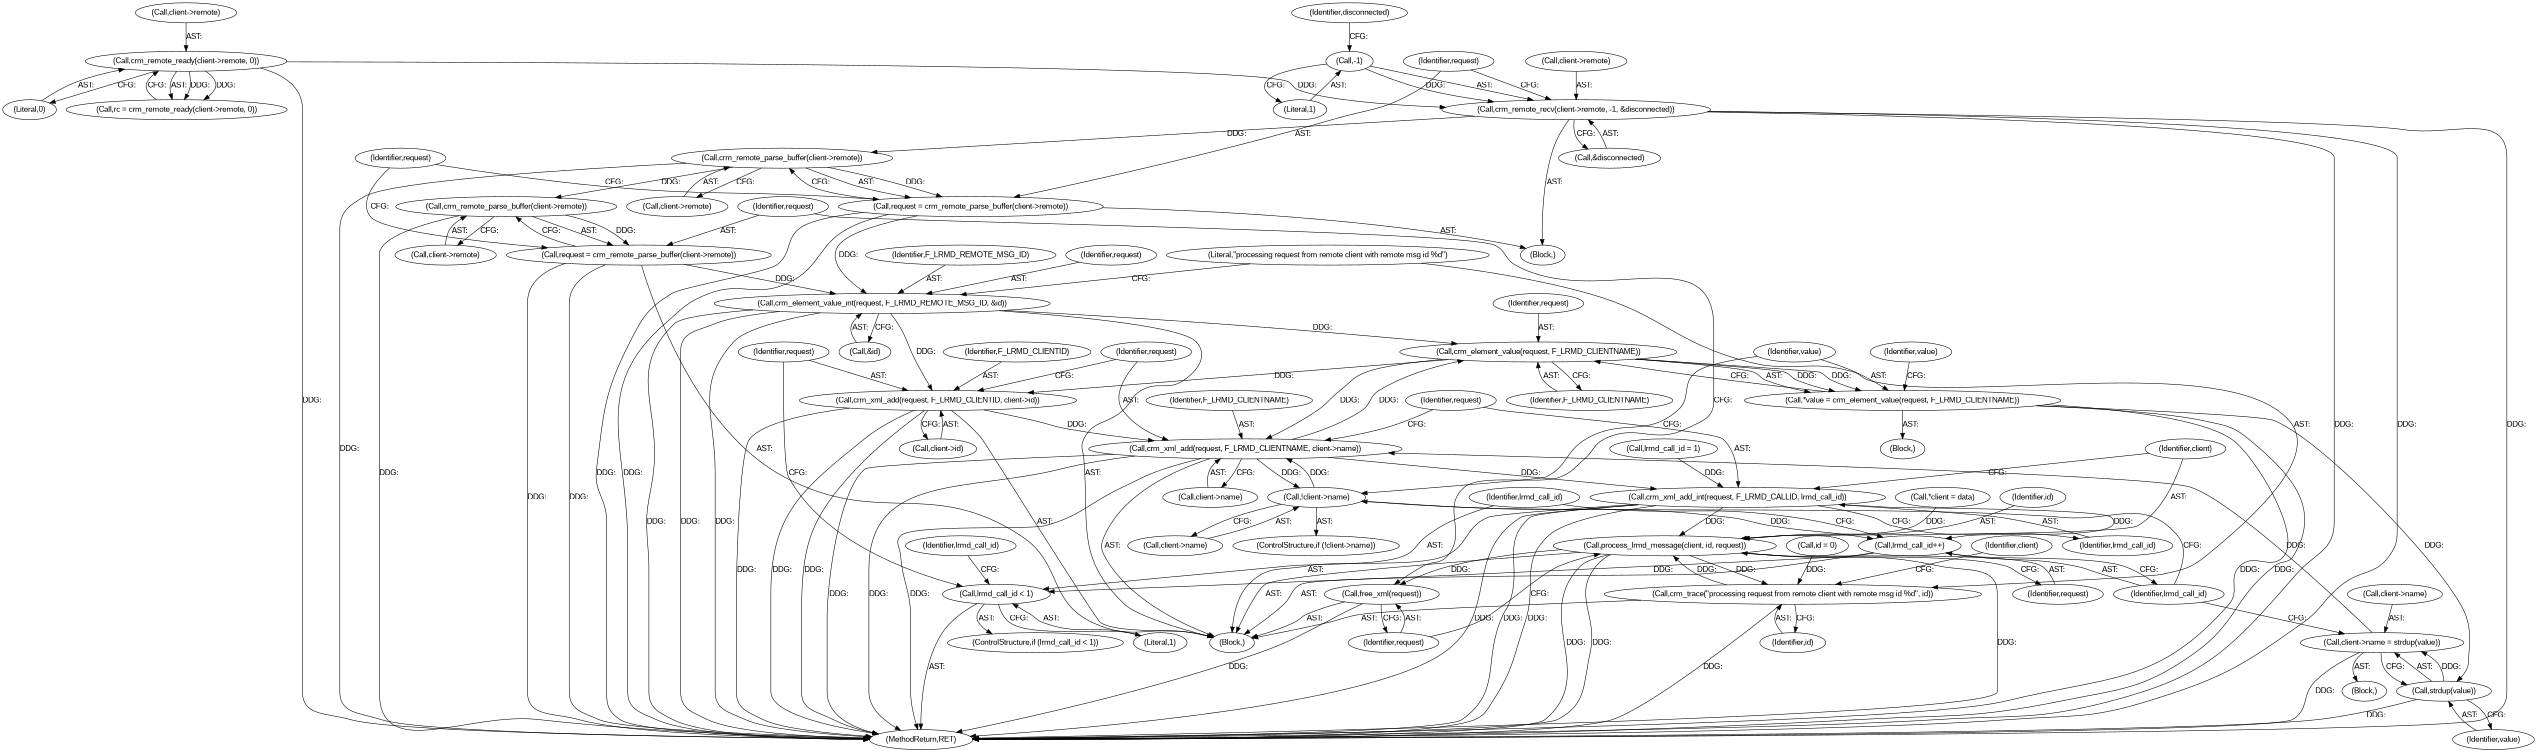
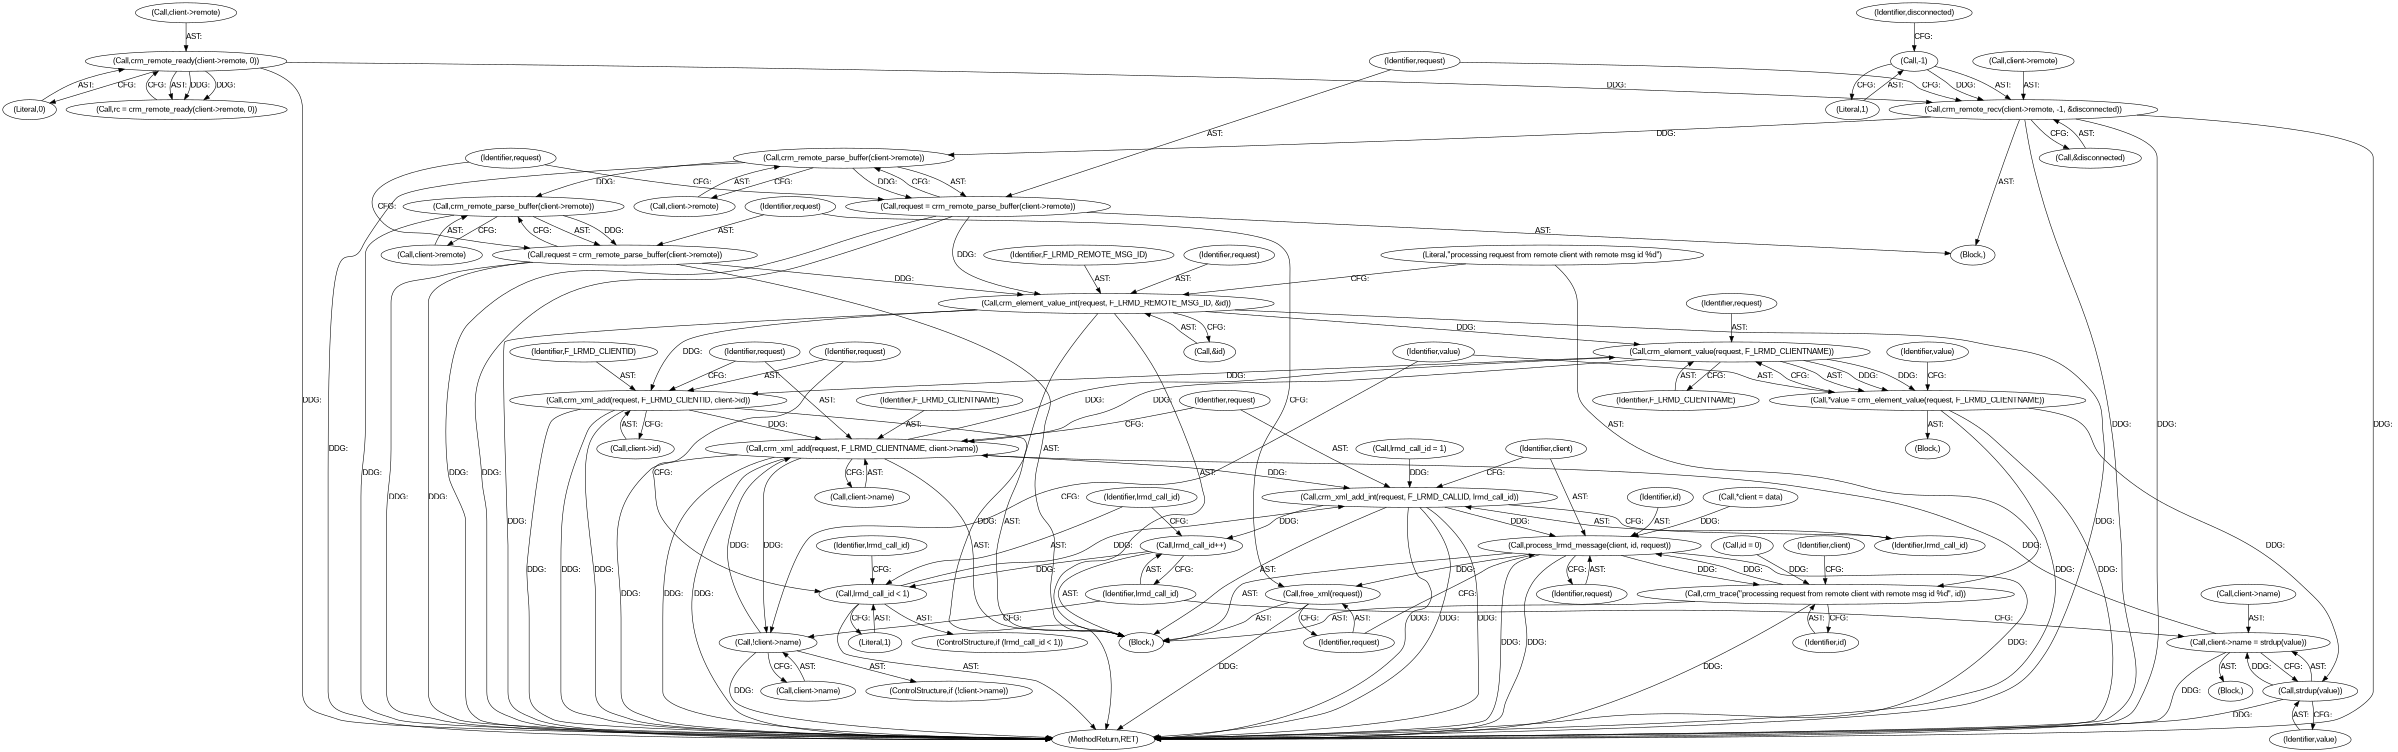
(1704, 515) -> (859, 726)
none -> (1117, 535)
